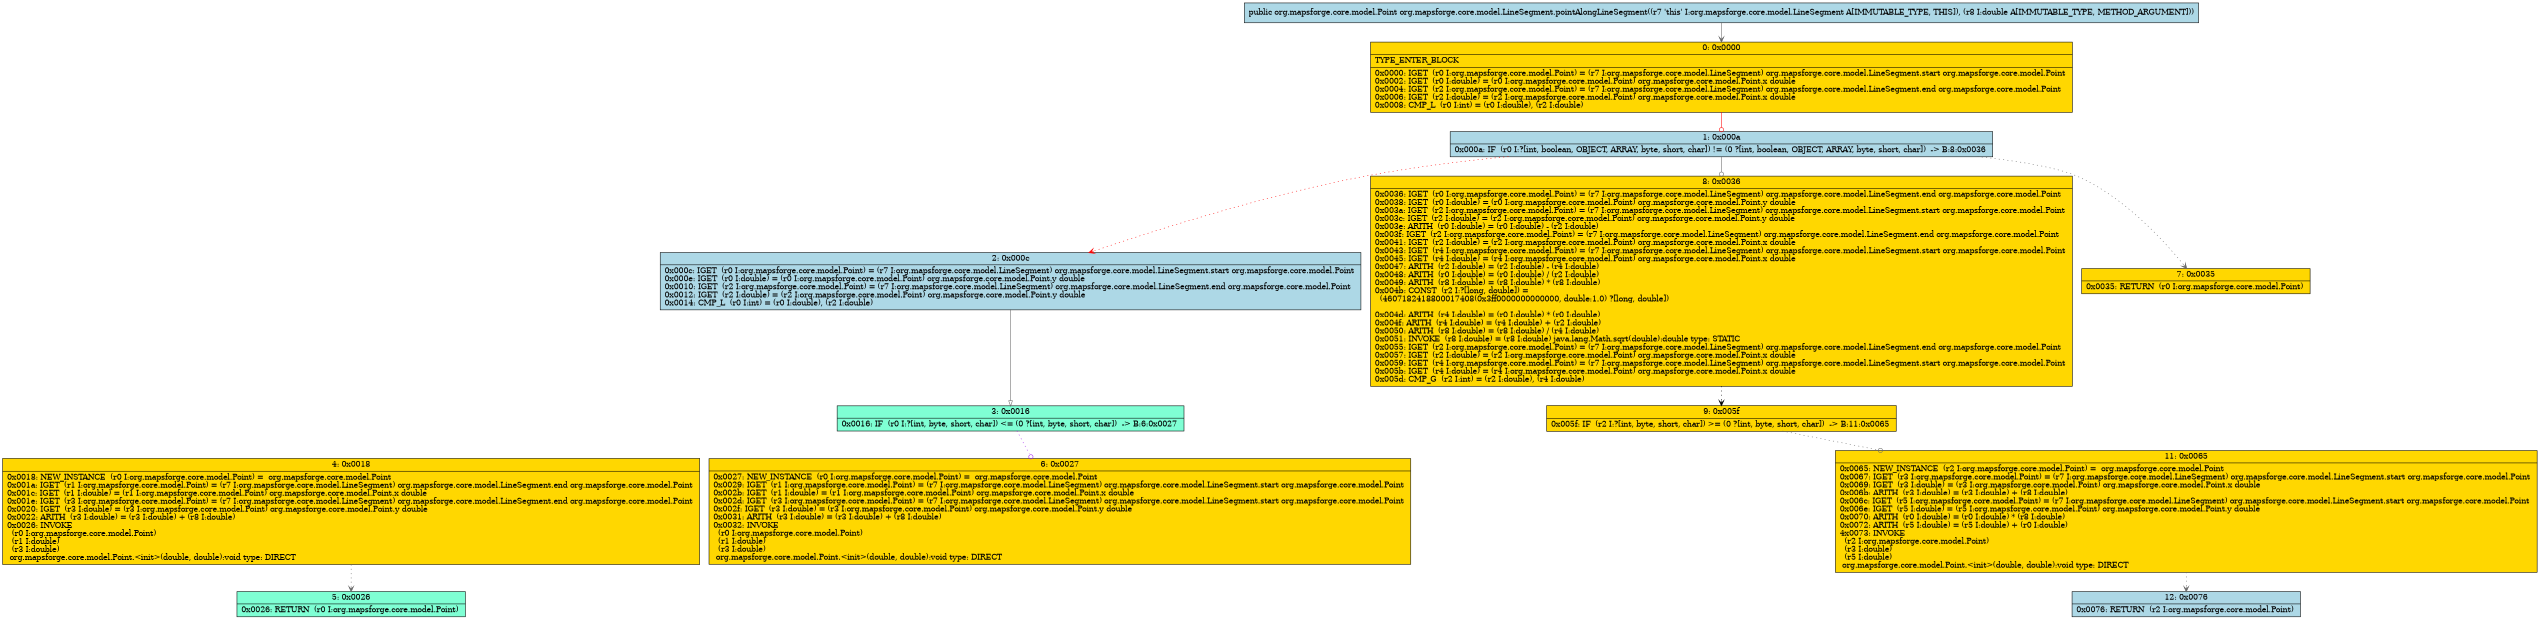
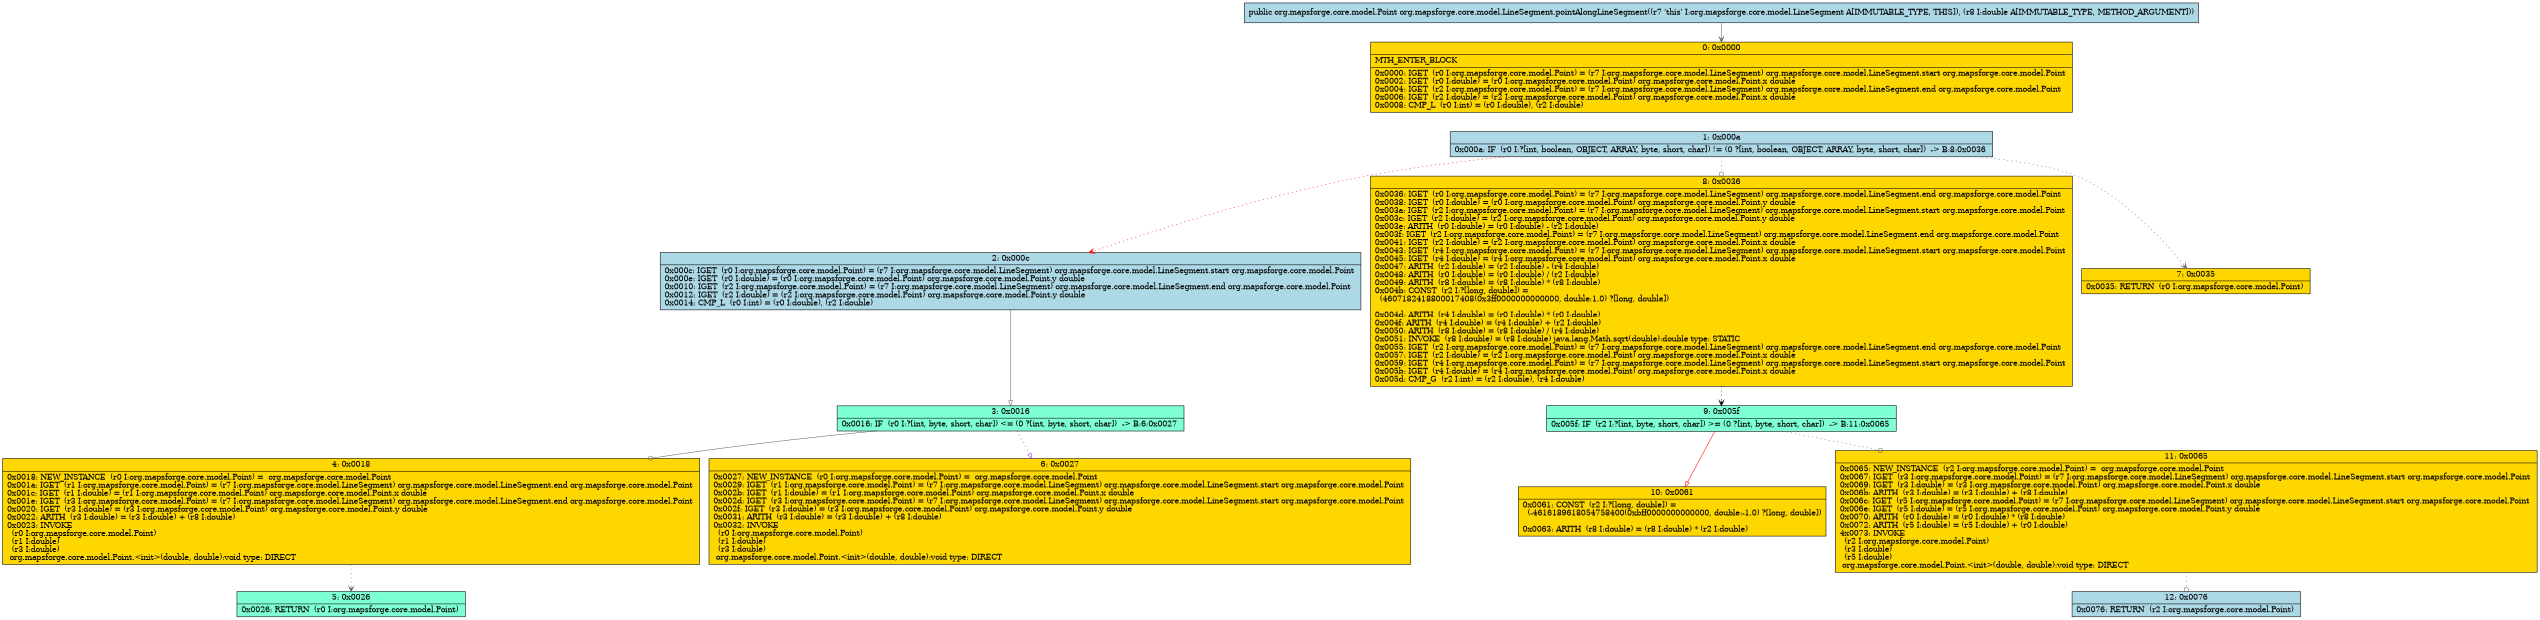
(1417, 61) -> (1416, 61)
(1721, 120) -> none
(1721, 164) -> (1721, 164)
(1721, 418) -> (1721, 418)
(1023, 442) -> (1023, 442)
none -> (765, 443)
none -> (1672, 511)
(42, 526) -> (42, 526)
(2186, 580) -> (2186, 580)
